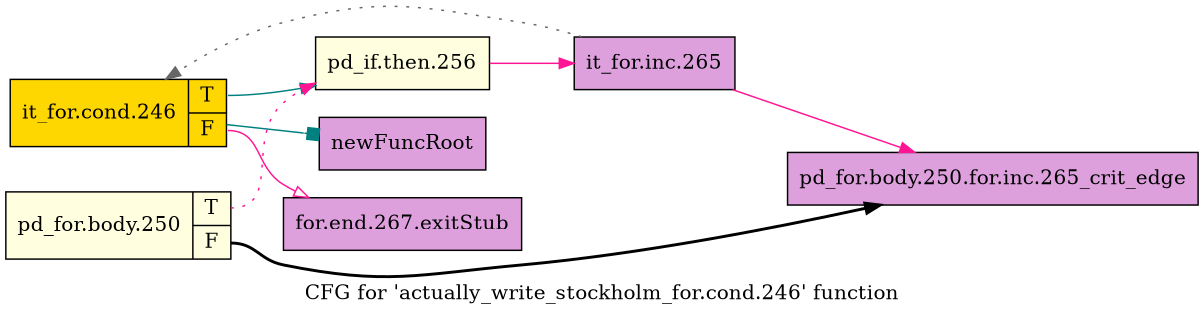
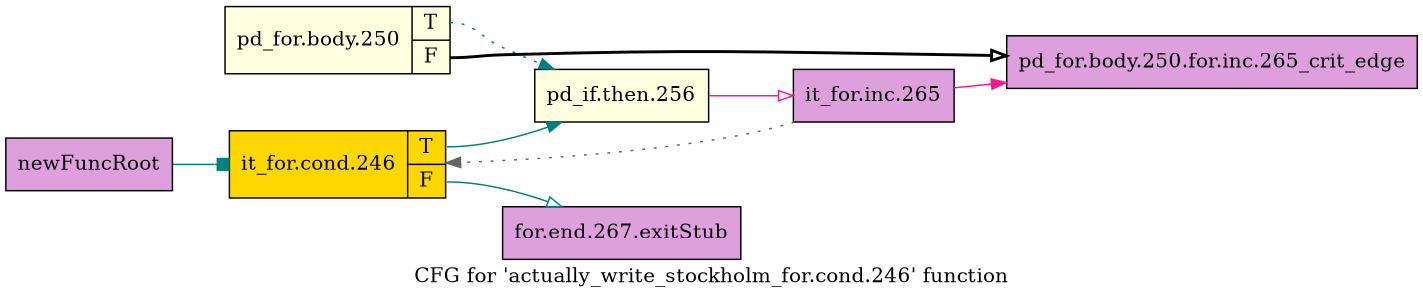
(524, 63) -> (744, 96)
(257, 128) -> (193, 164)
(265, 143) -> (495, 43)
(255, 147) -> (498, 188)
(547, 262) -> (721, 52)
